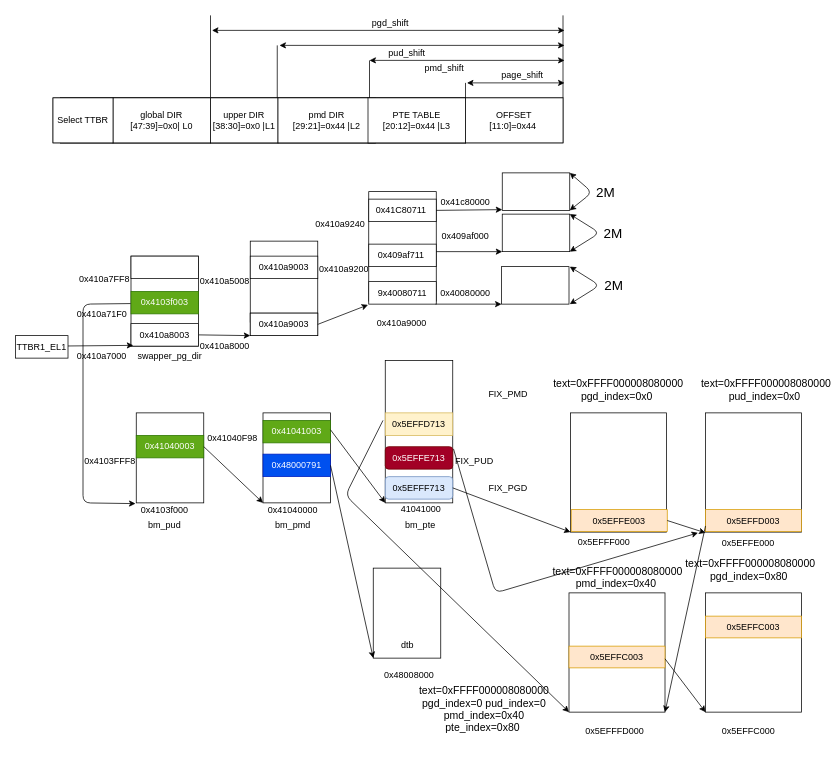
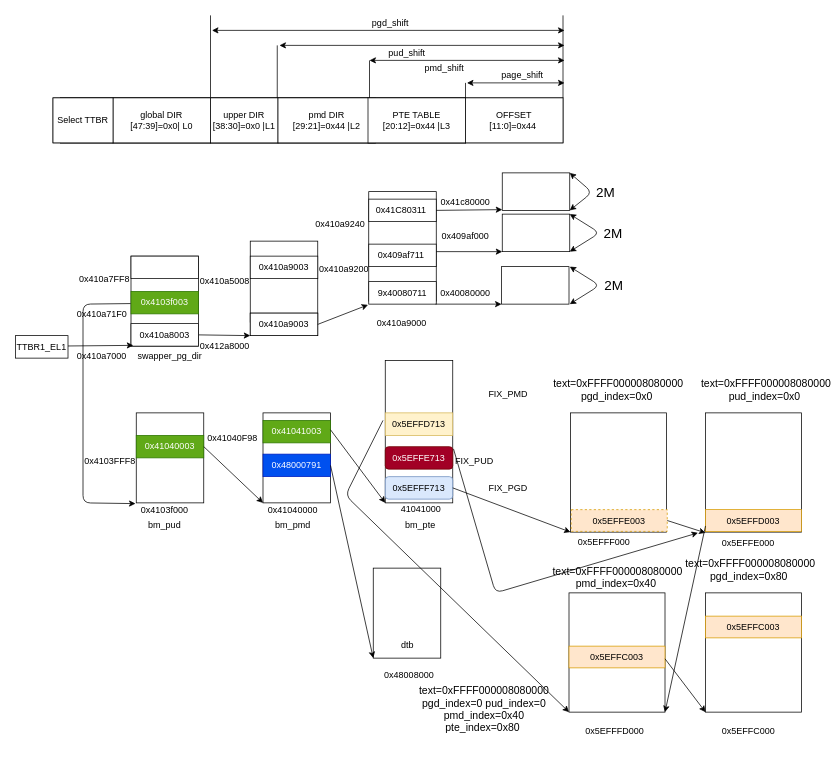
(402, 210) -> (402, 210)
(225, 346) -> (225, 346)
(619, 521) -> (619, 521)
